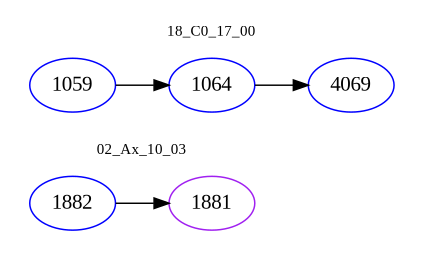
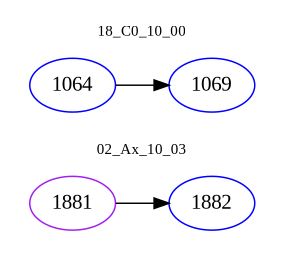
(212, 32) -> (142, 32)
(73, 85) -> none
(351, 85) -> (212, 85)
(135, 203) -> (135, 203)
